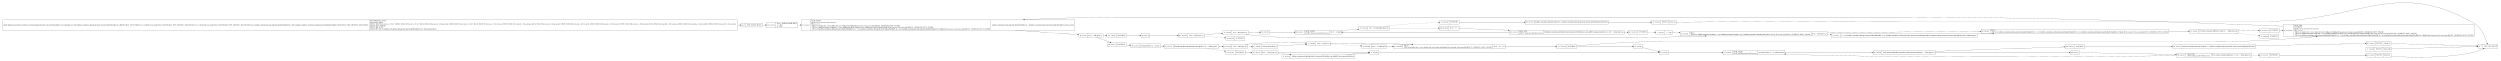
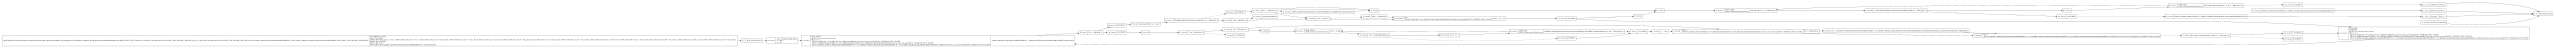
(1492, 22) -> (1603, 37)
(1292, 45) -> (1290, 16)
